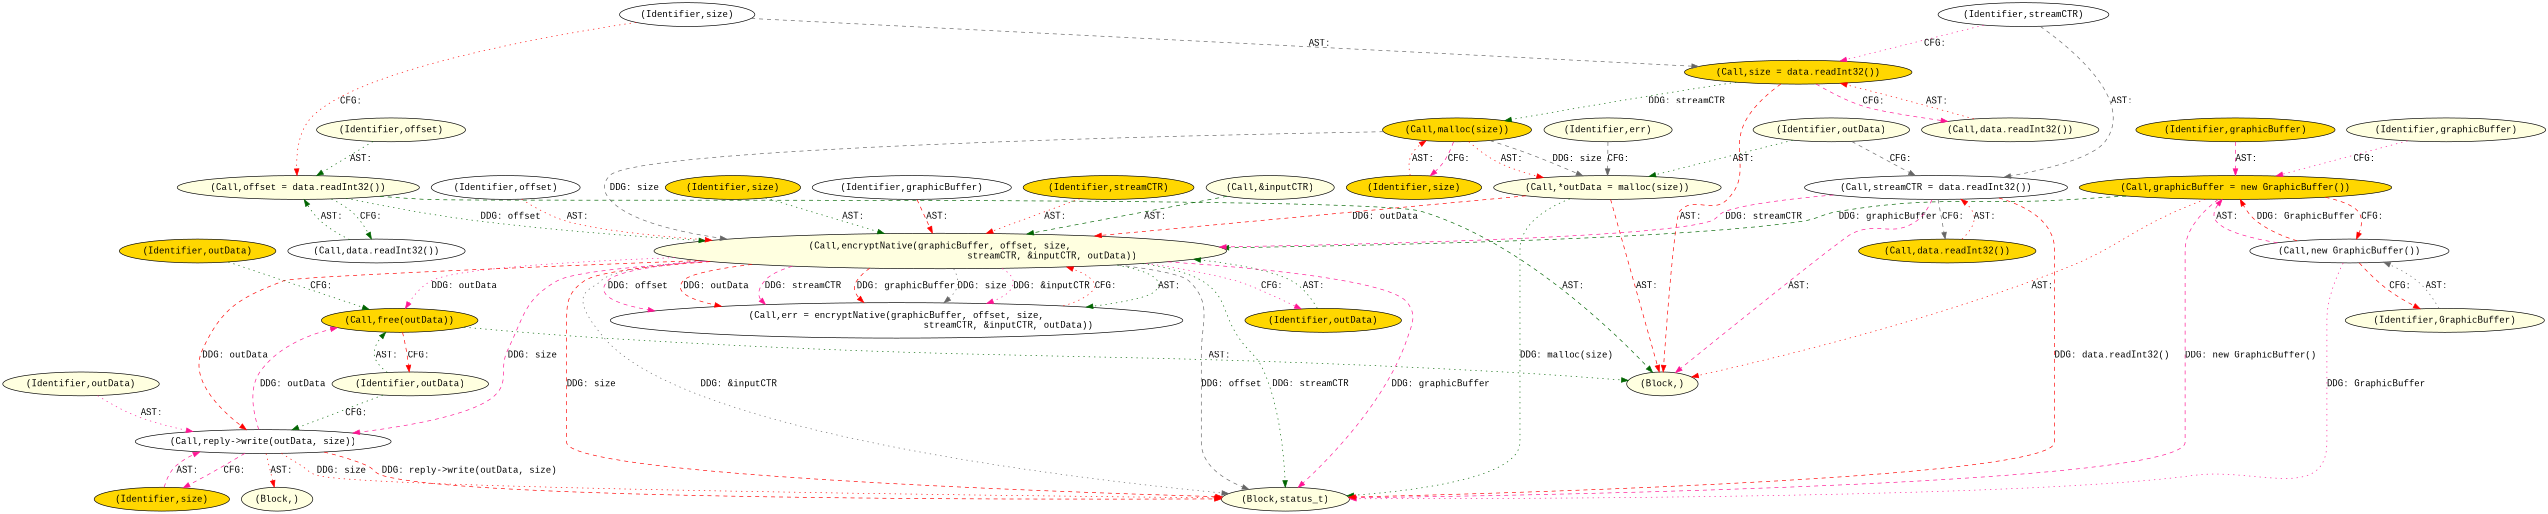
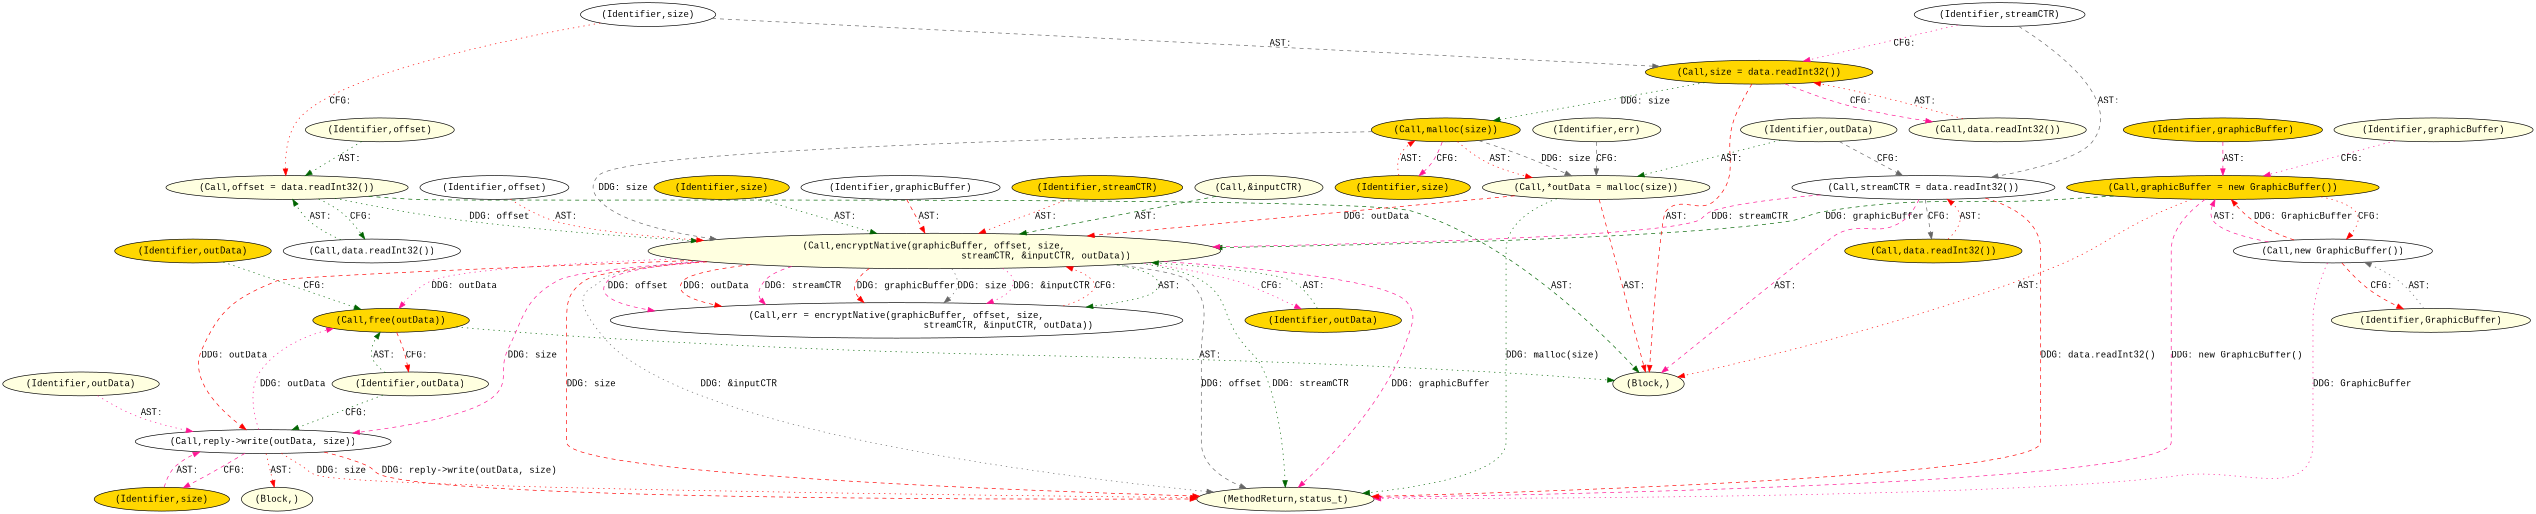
(1687, 101) -> (1646, 101)
(2353, 207) -> (2351, 207)
(268, 362) -> (266, 364)
(1285, 499) -> (1285, 499)
